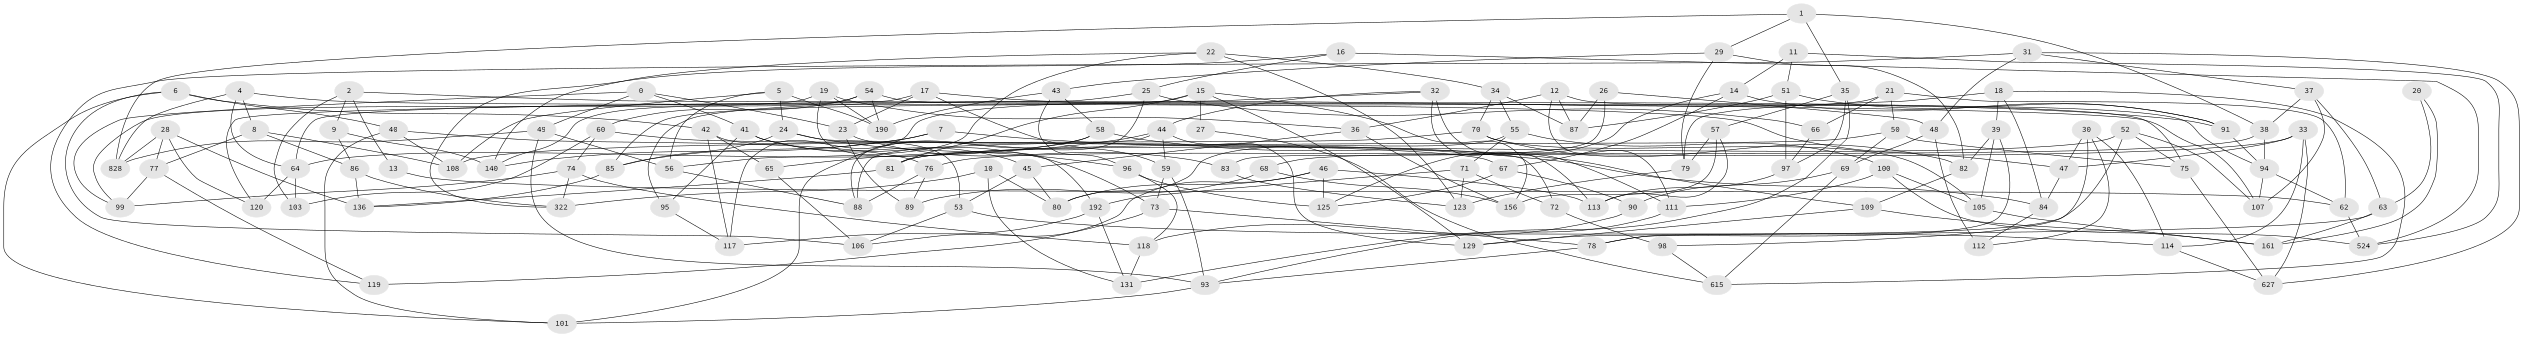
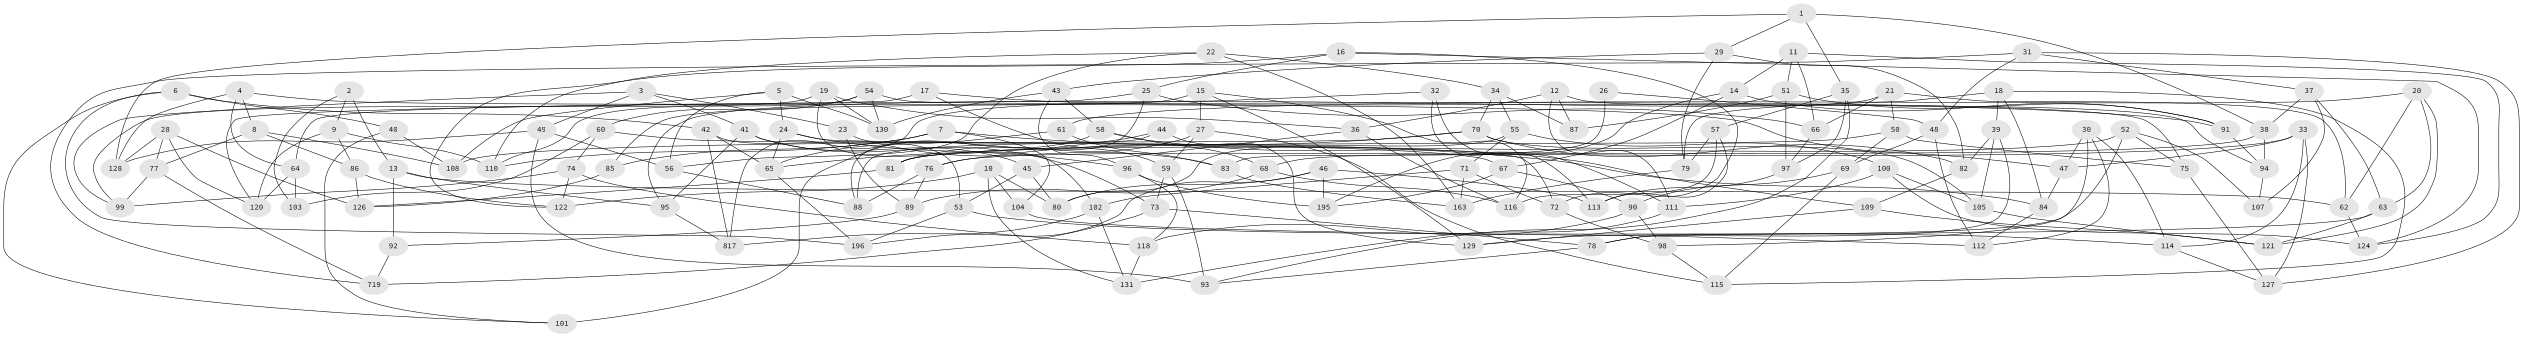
none -> (1659, 82)
none -> (1808, 90)
(641, 91) -> (641, 91)
(1295, 99) -> none
(1323, 103) -> none
(884, 110) -> none
(1586, 115) -> none
(1028, 124) -> (1045, 149)
(882, 130) -> (882, 130)
none -> (1062, 130)
(664, 143) -> (1202, 145)
(1164, 149) -> (1183, 149)
(698, 152) -> (775, 154)
none -> (281, 154)
(739, 156) -> (1184, 146)
(115, 169) -> (115, 169)
(491, 169) -> (491, 169)
(2301, 187) -> (2380, 152)
none -> (516, 190)
(359, 207) -> (359, 207)
(561, 207) -> (561, 207)
none -> (1018, 207)
(1096, 207) -> (1096, 207)
(1324, 207) -> (1324, 207)
(1460, 207) -> (1460, 207)
(1511, 207) -> (1511, 207)
none -> (1648, 227)
none -> (393, 246)
(730, 246) -> (730, 246)
(858, 246) -> (858, 246)
(2268, 246) -> (2268, 246)
(2364, 246) -> (2364, 246)
(374, 285) -> (374, 285)
(1717, 285) -> (1717, 285)
(2268, 285) -> (2268, 285)
(884, 314) -> none
